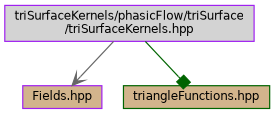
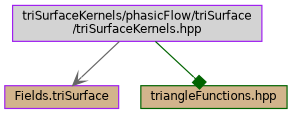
(62, 97) -> (62, 97)
